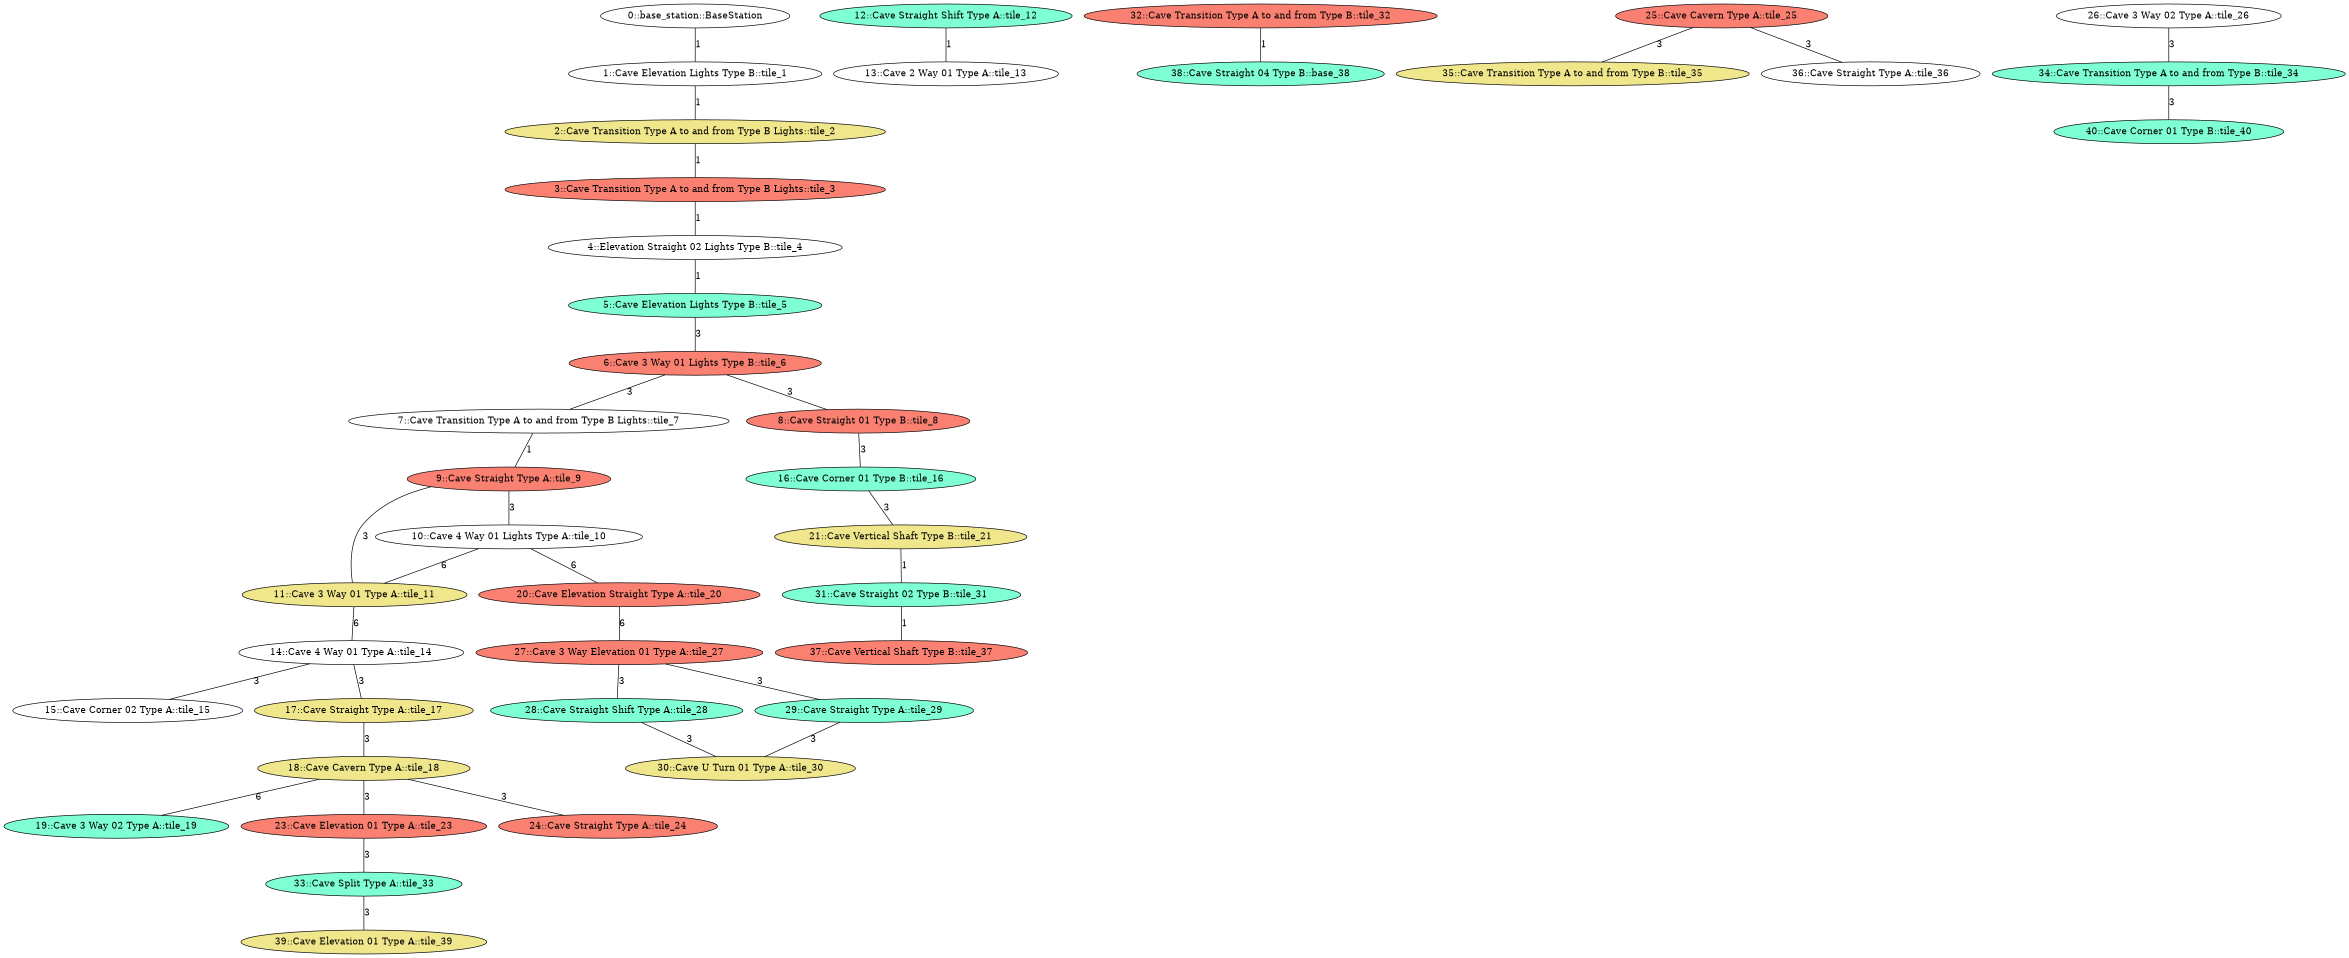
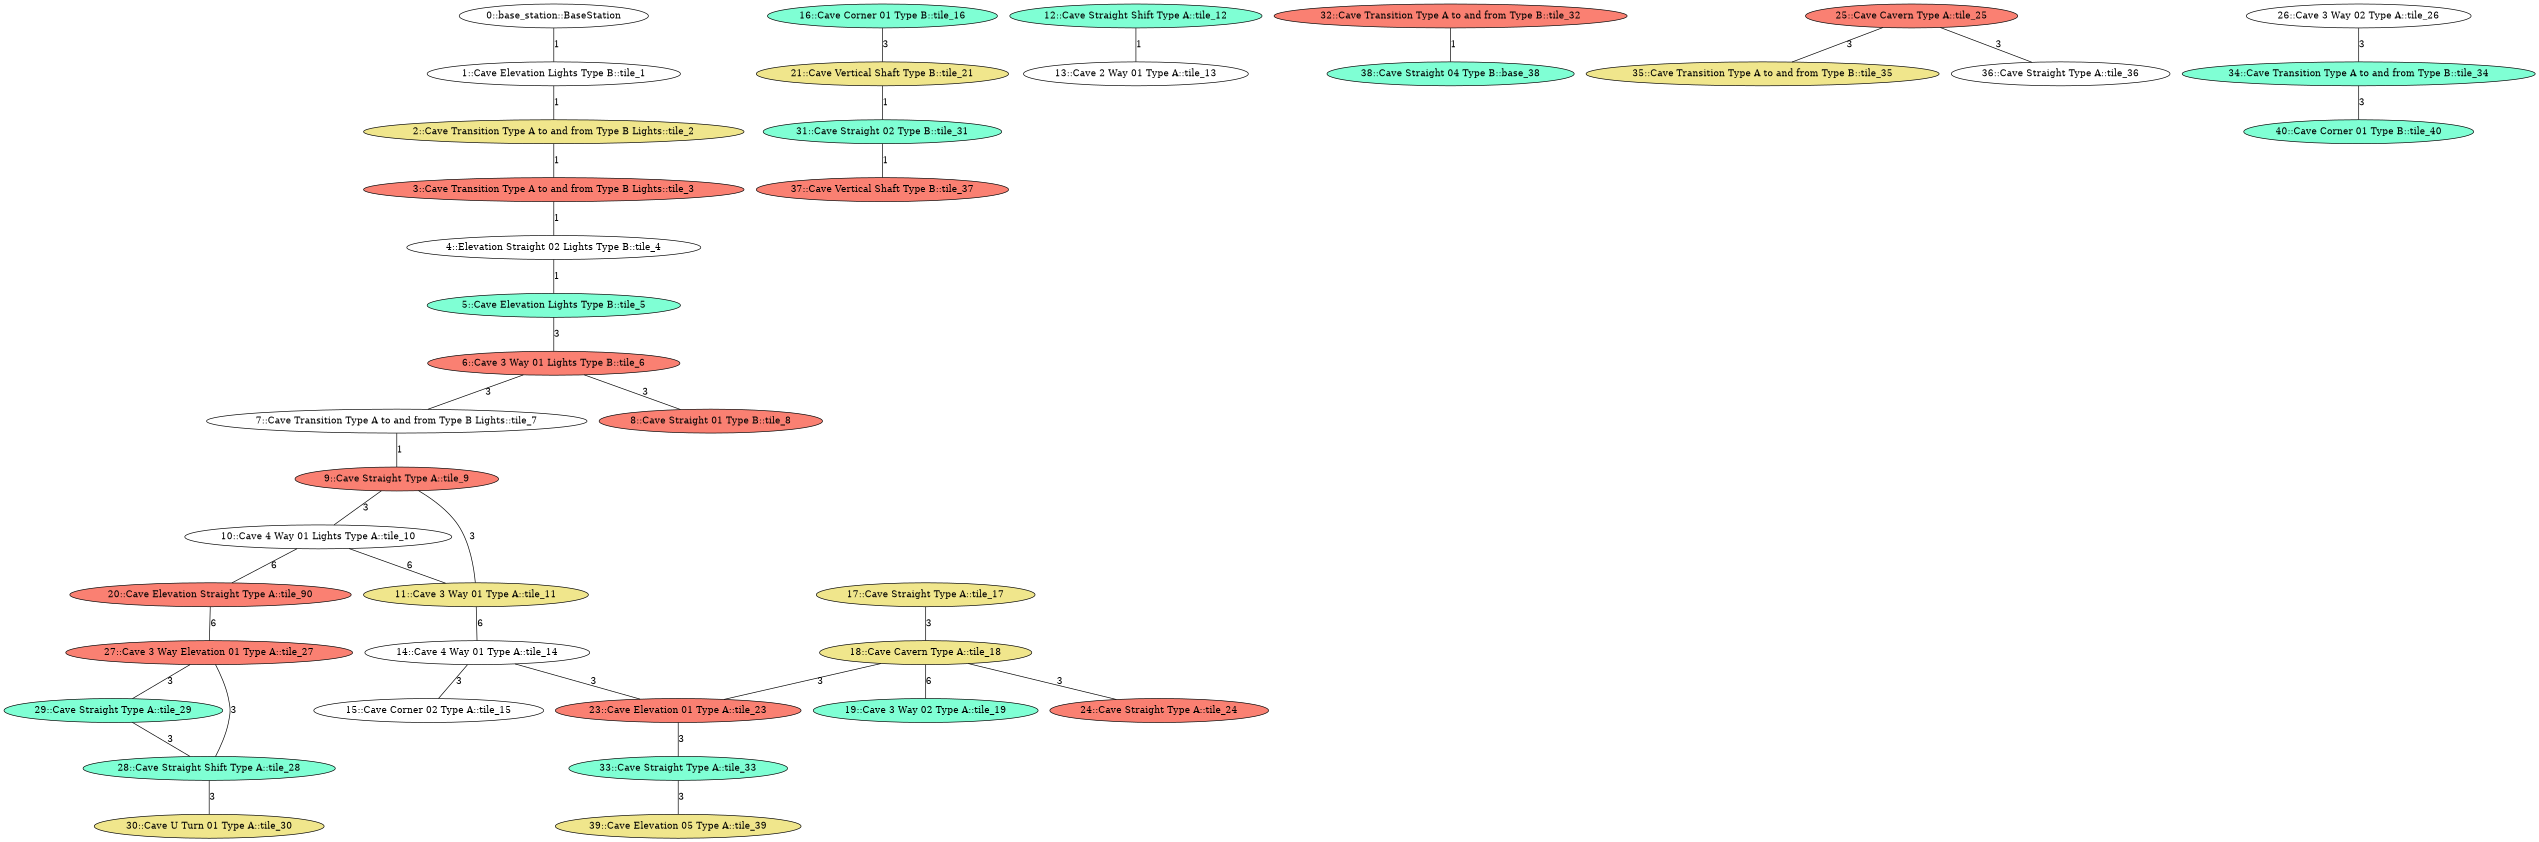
(860, 450) -> none
(619, 595) -> (211, 595)
(358, 682) -> (578, 682)
(802, 739) -> (161, 739)
(364, 884) -> (678, 768)
(364, 942) -> (678, 826)
